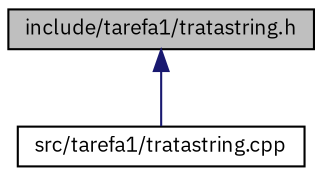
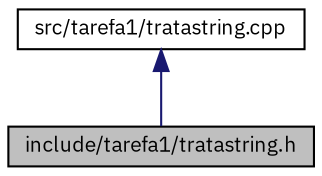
(161, 99) -> (161, 99)
